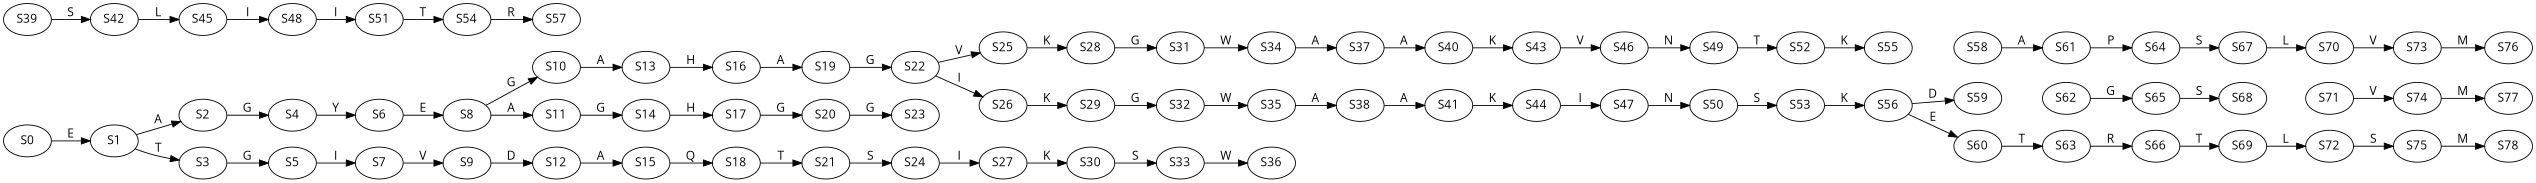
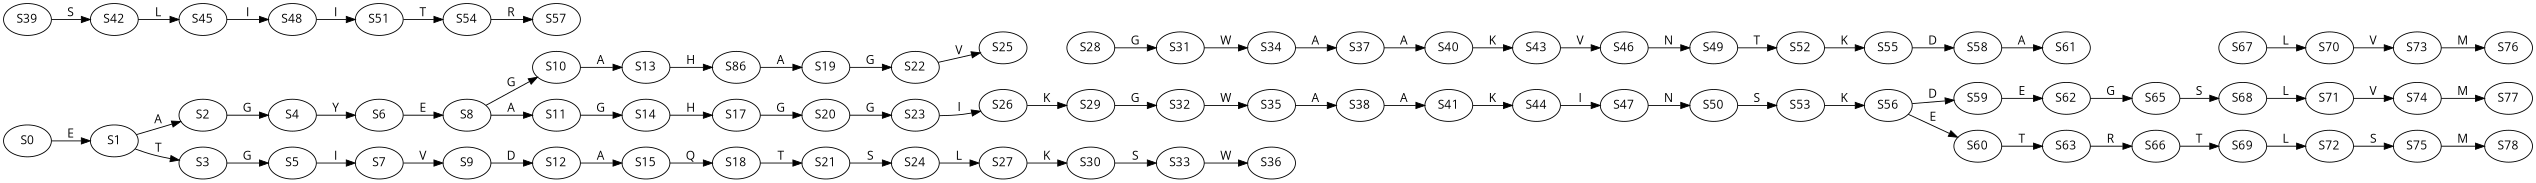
(1042, 48) -> none
none -> (1928, 48)
(2156, 48) -> none
(736, 67) -> (736, 67)
(955, 85) -> (956, 115)
none -> (2018, 98)
none -> (2282, 98)
(959, 156) -> (959, 156)
